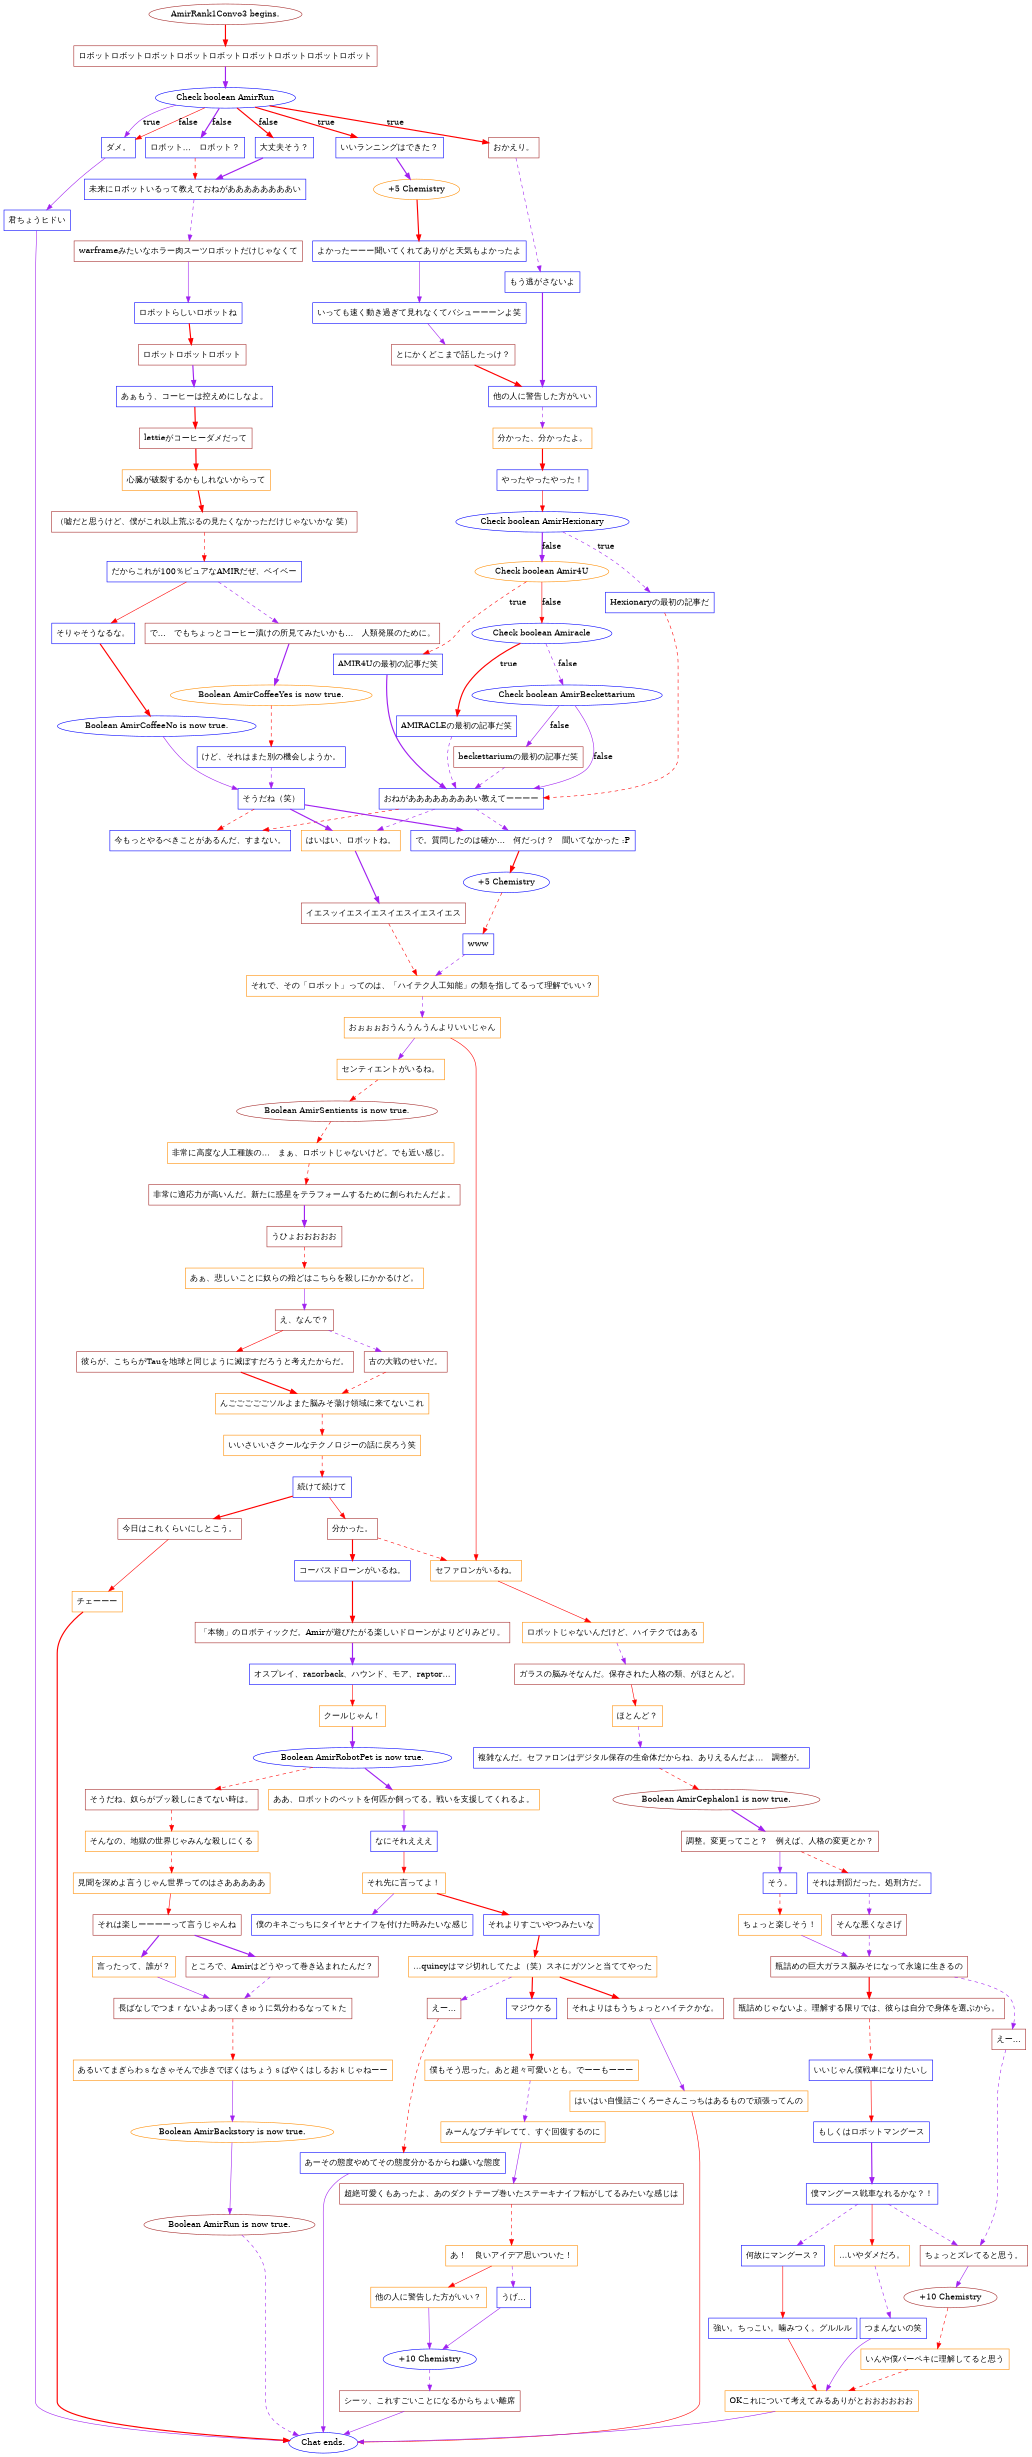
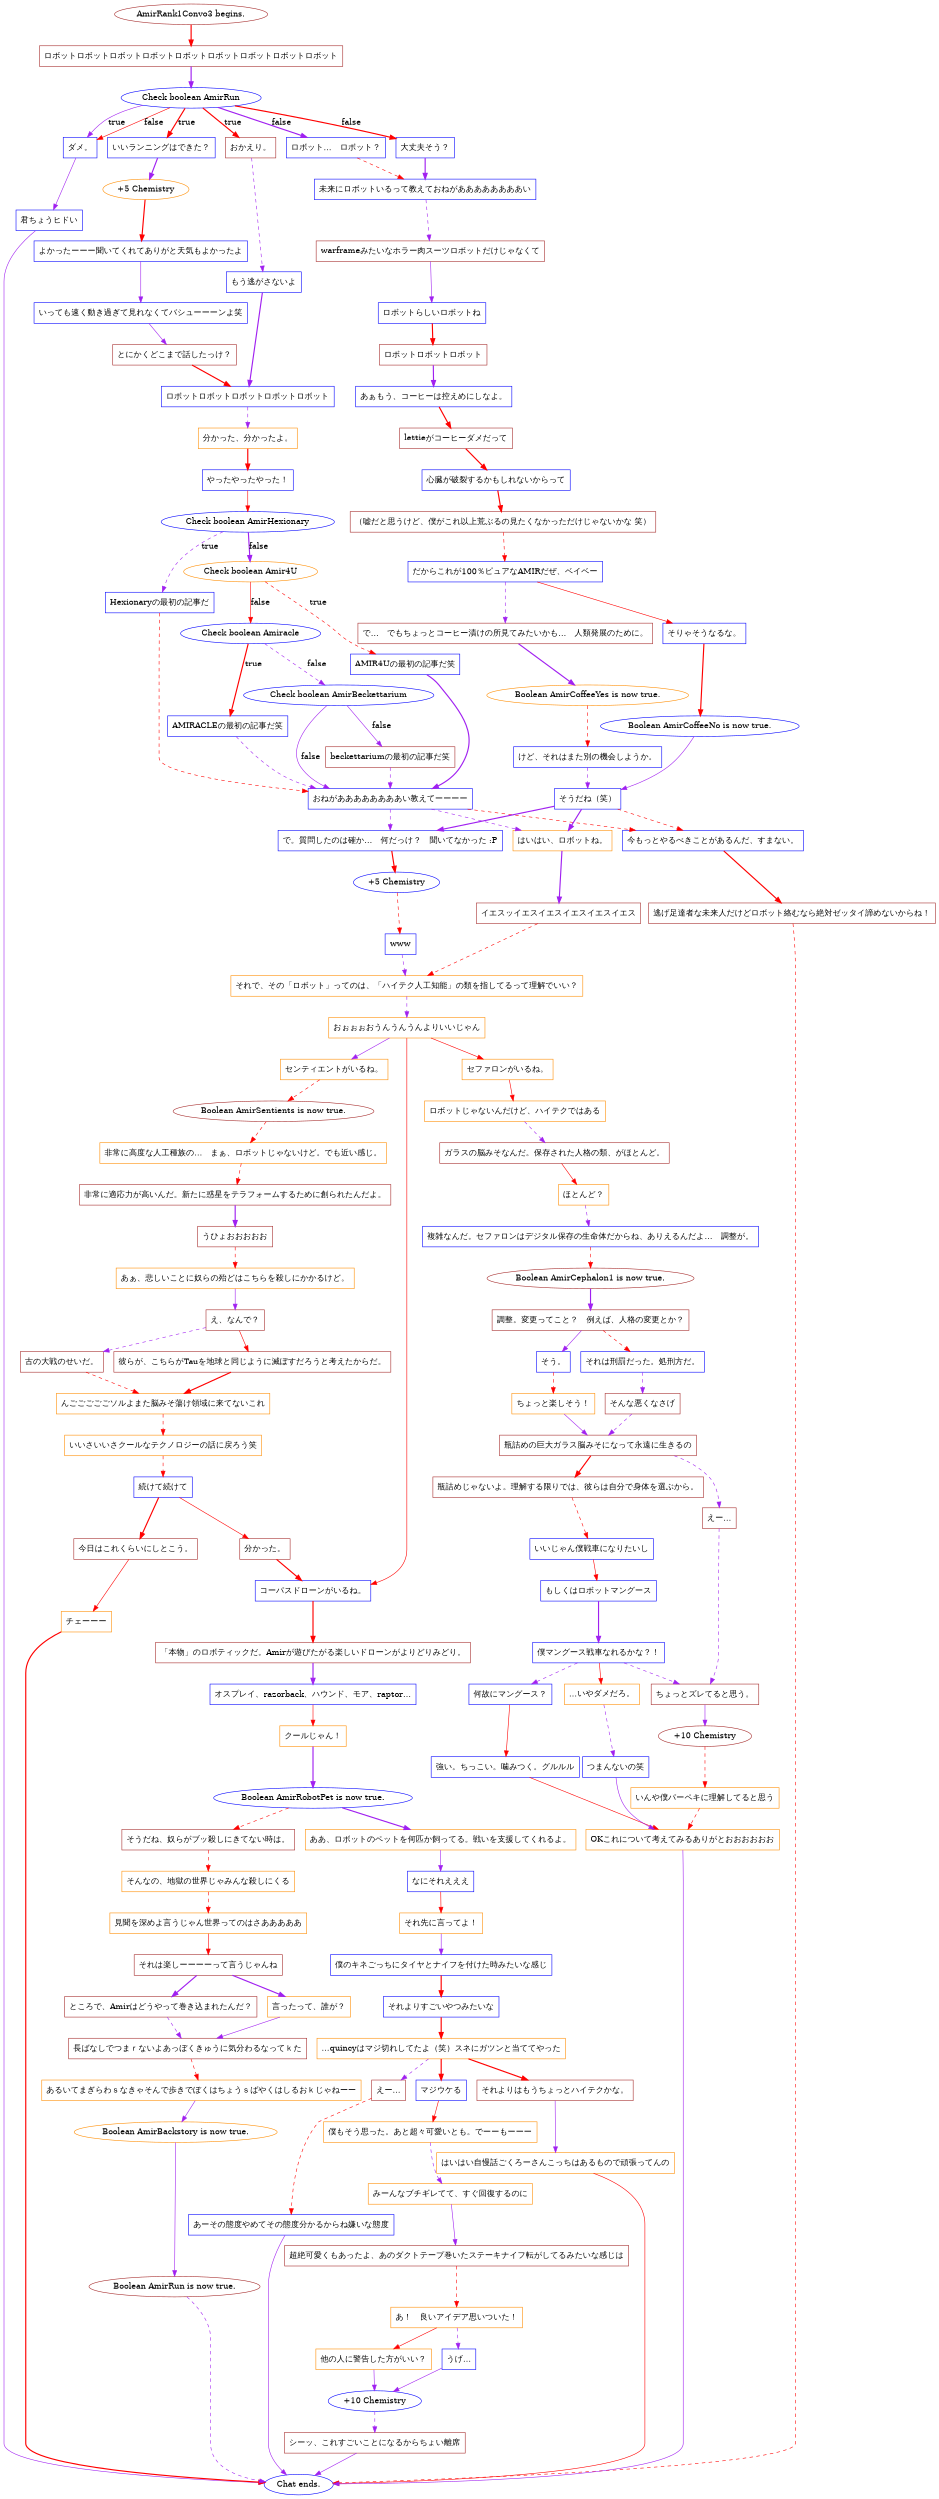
(542, 397) -> (248, 397)
(196, 480) -> (496, 480)
none -> (792, 913)
none -> (407, 1318)
(409, 1548) -> none
(470, 1903) -> (441, 1983)
